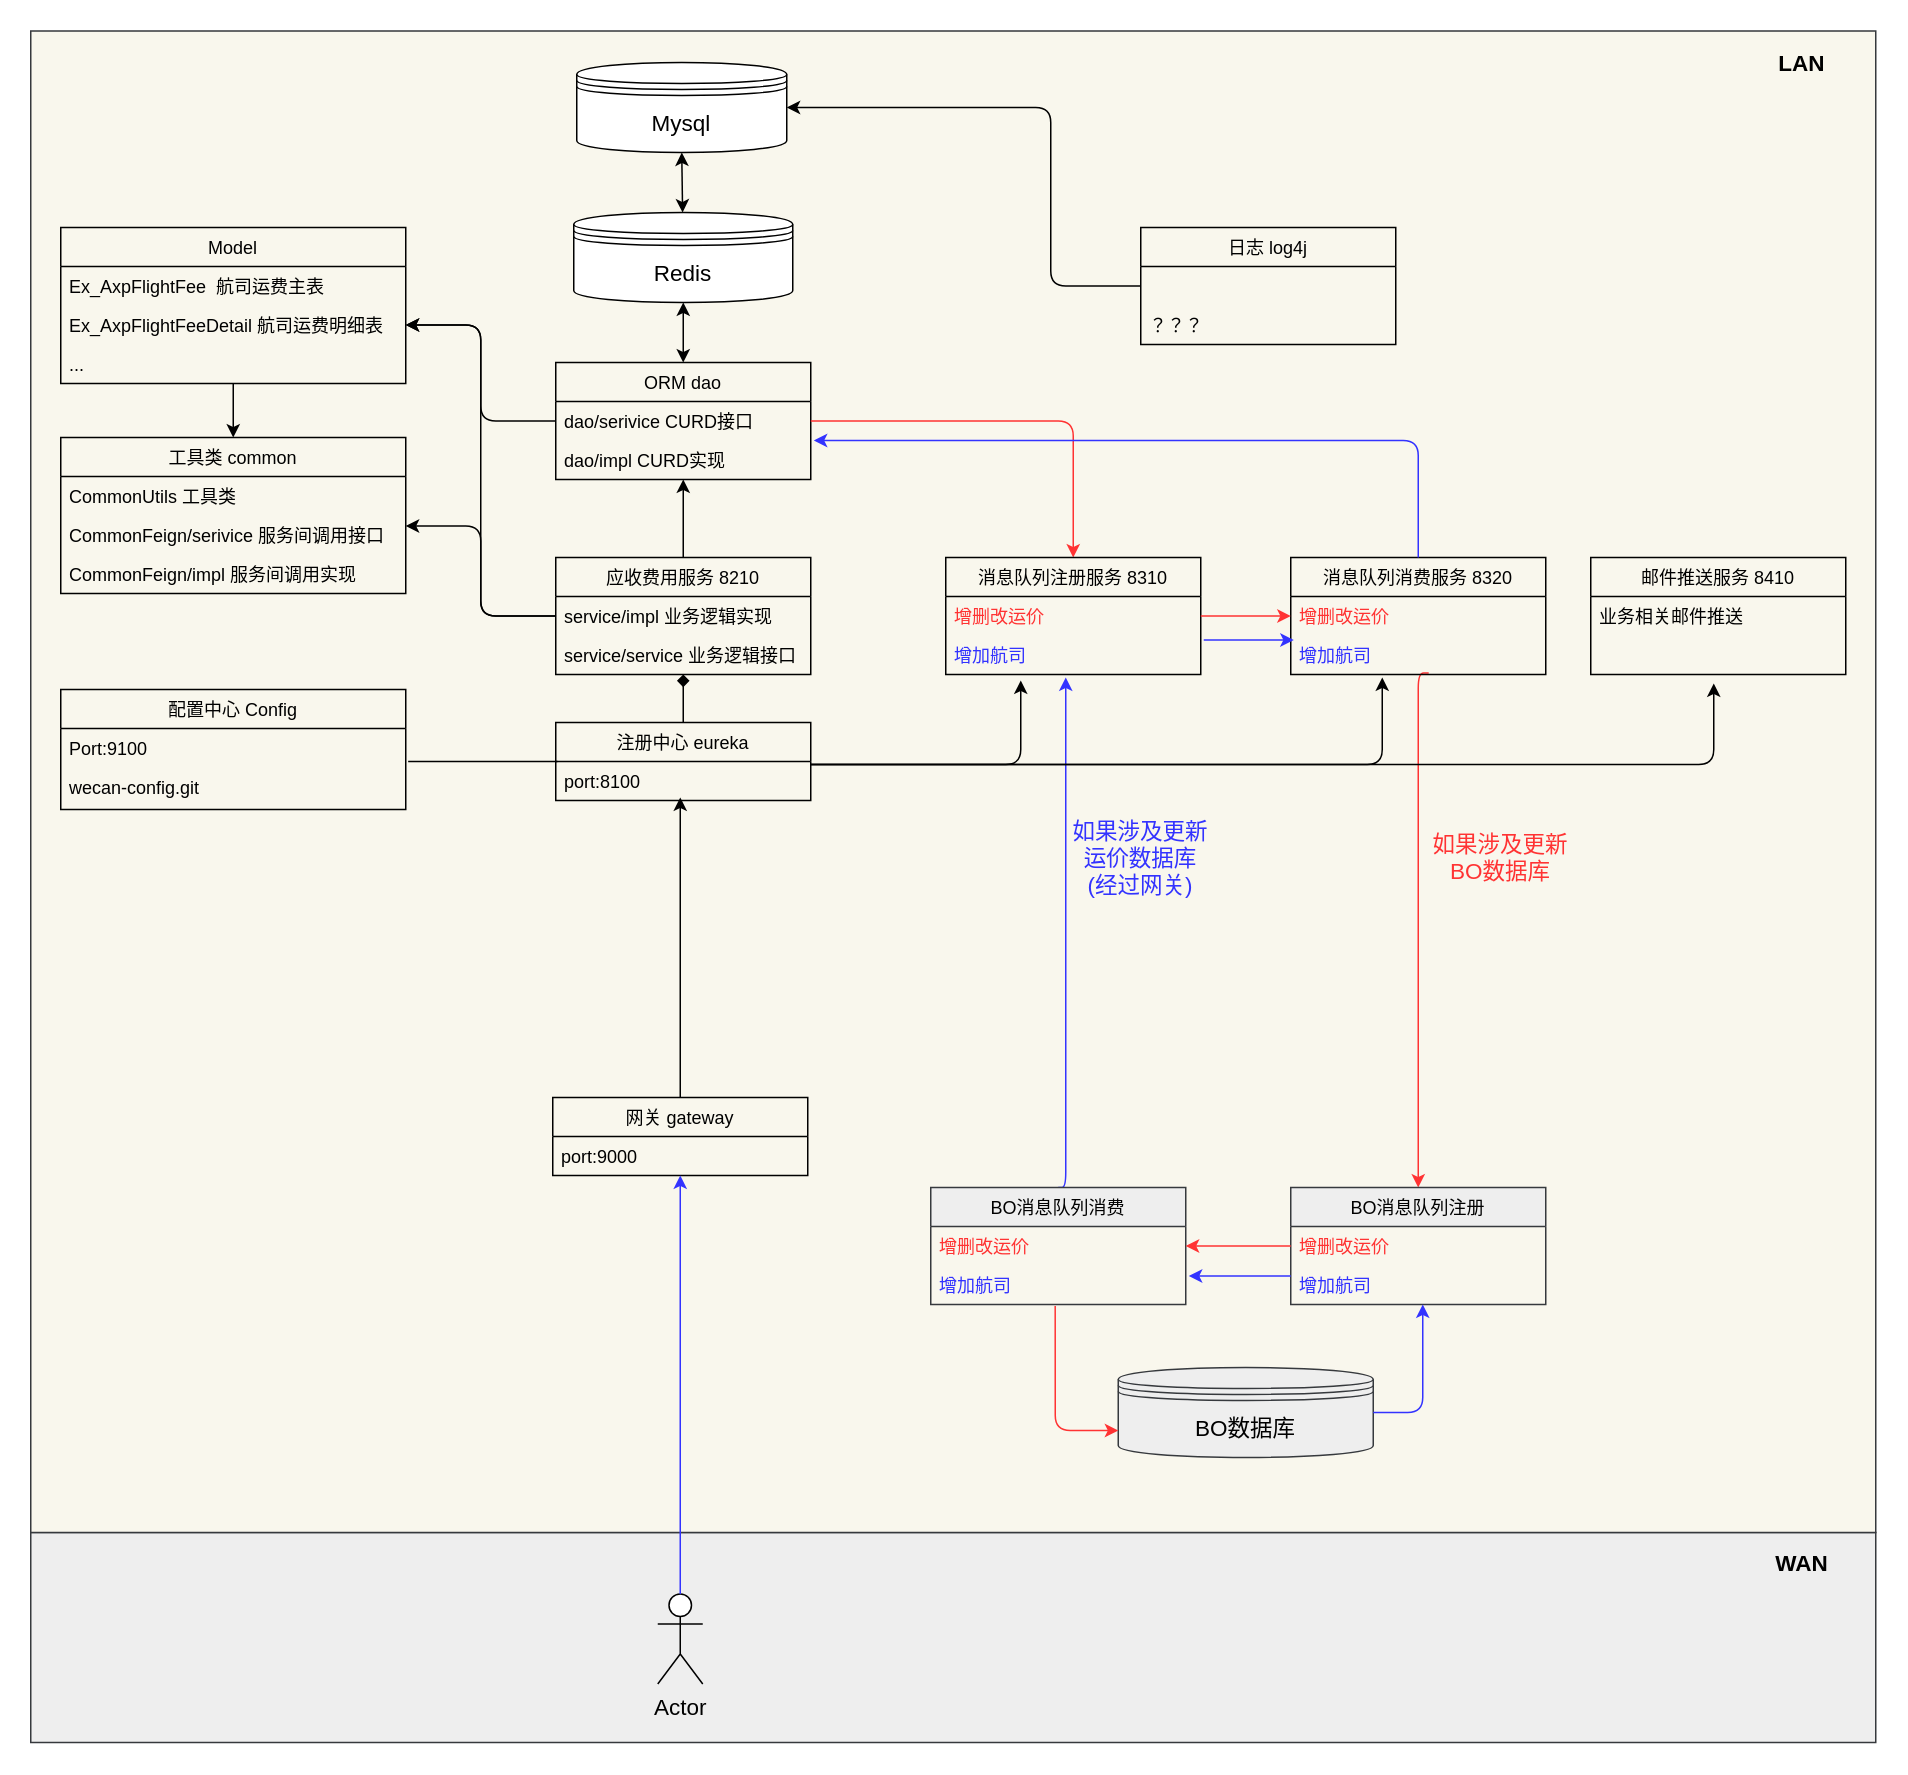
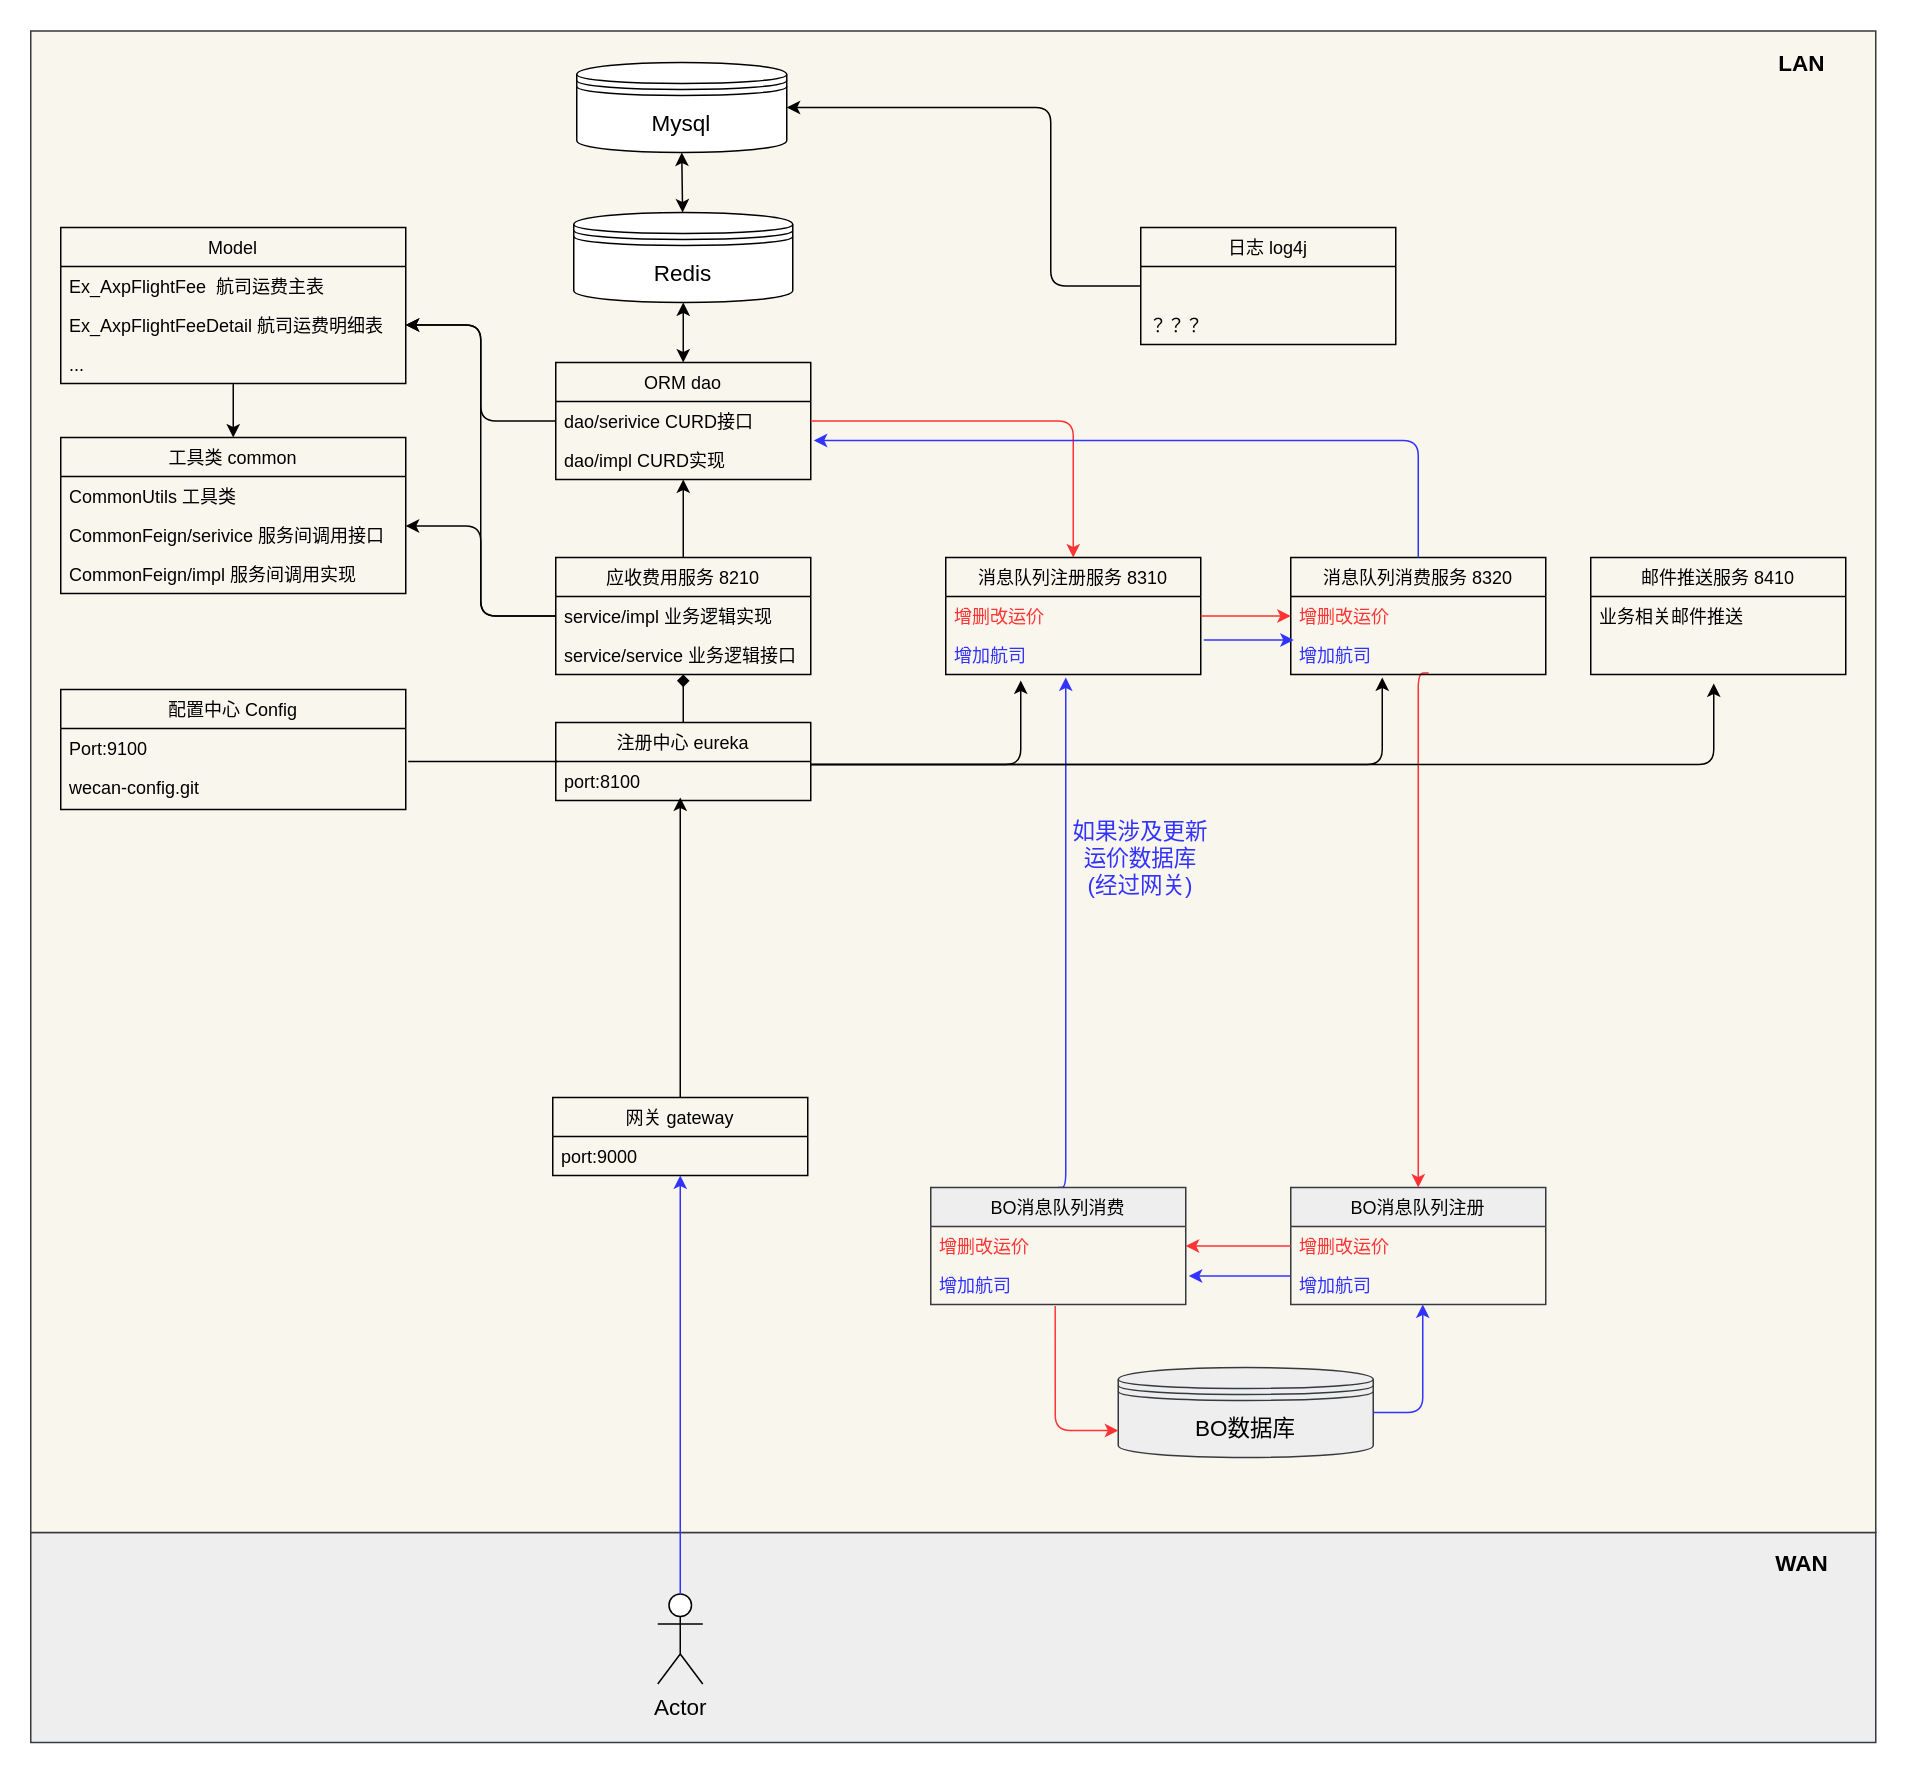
(1501, 857) -> none
